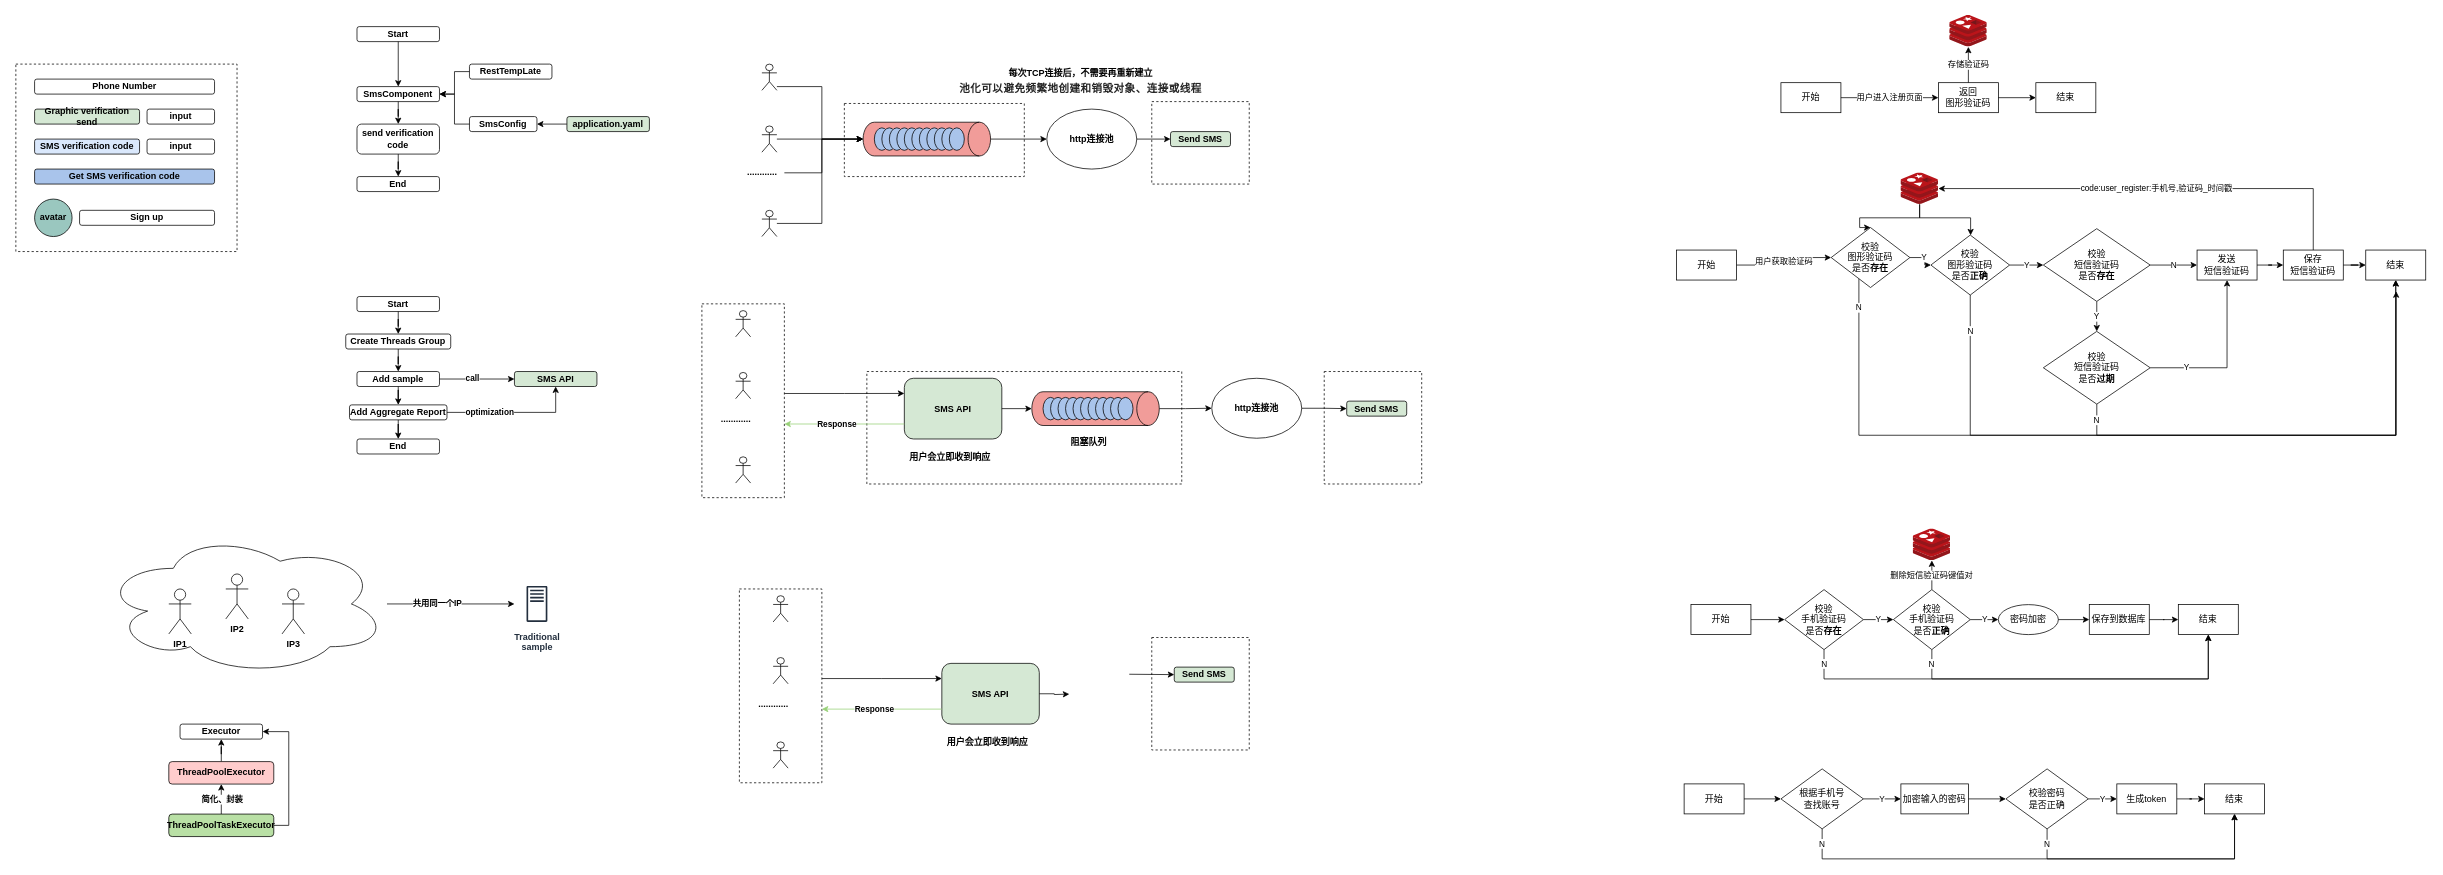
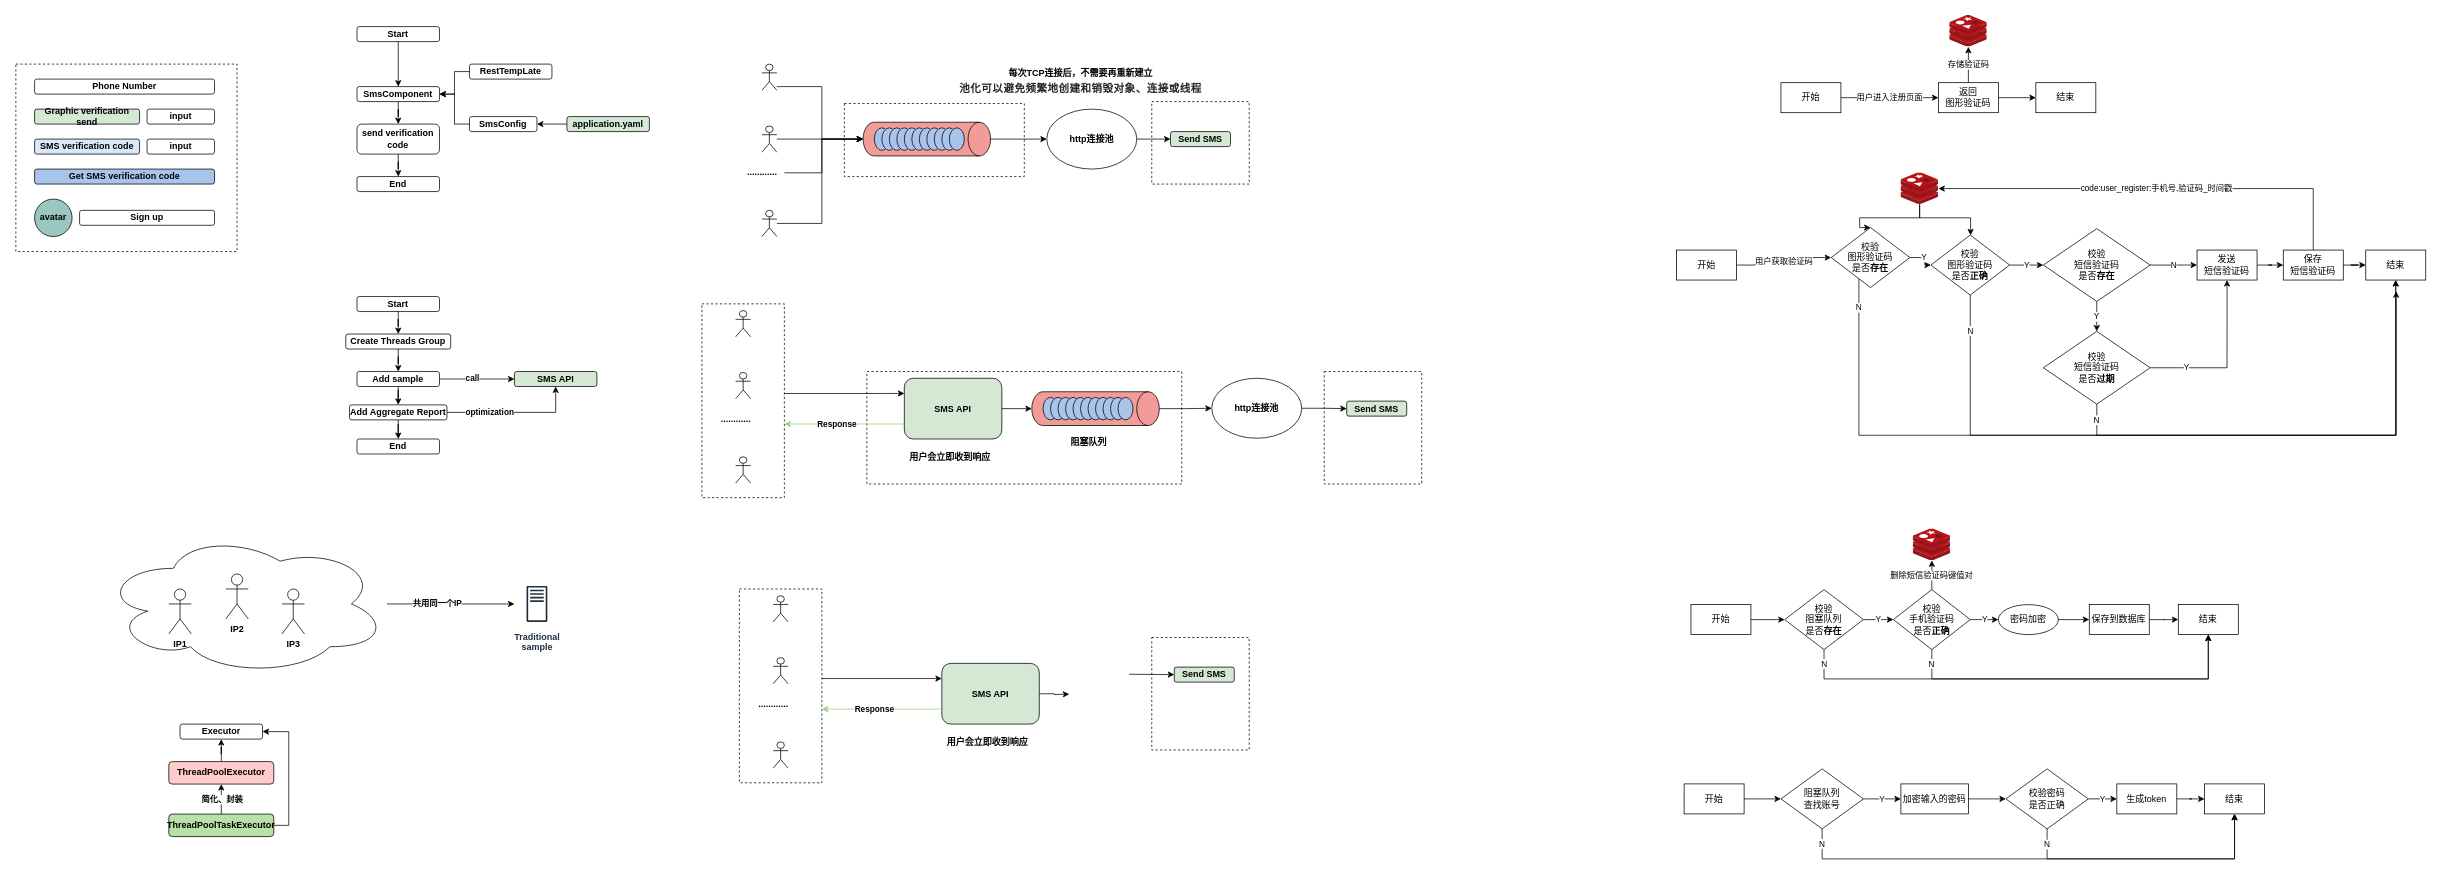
(1824, 620) -> (1824, 620)
(1822, 799) -> (1822, 799)
